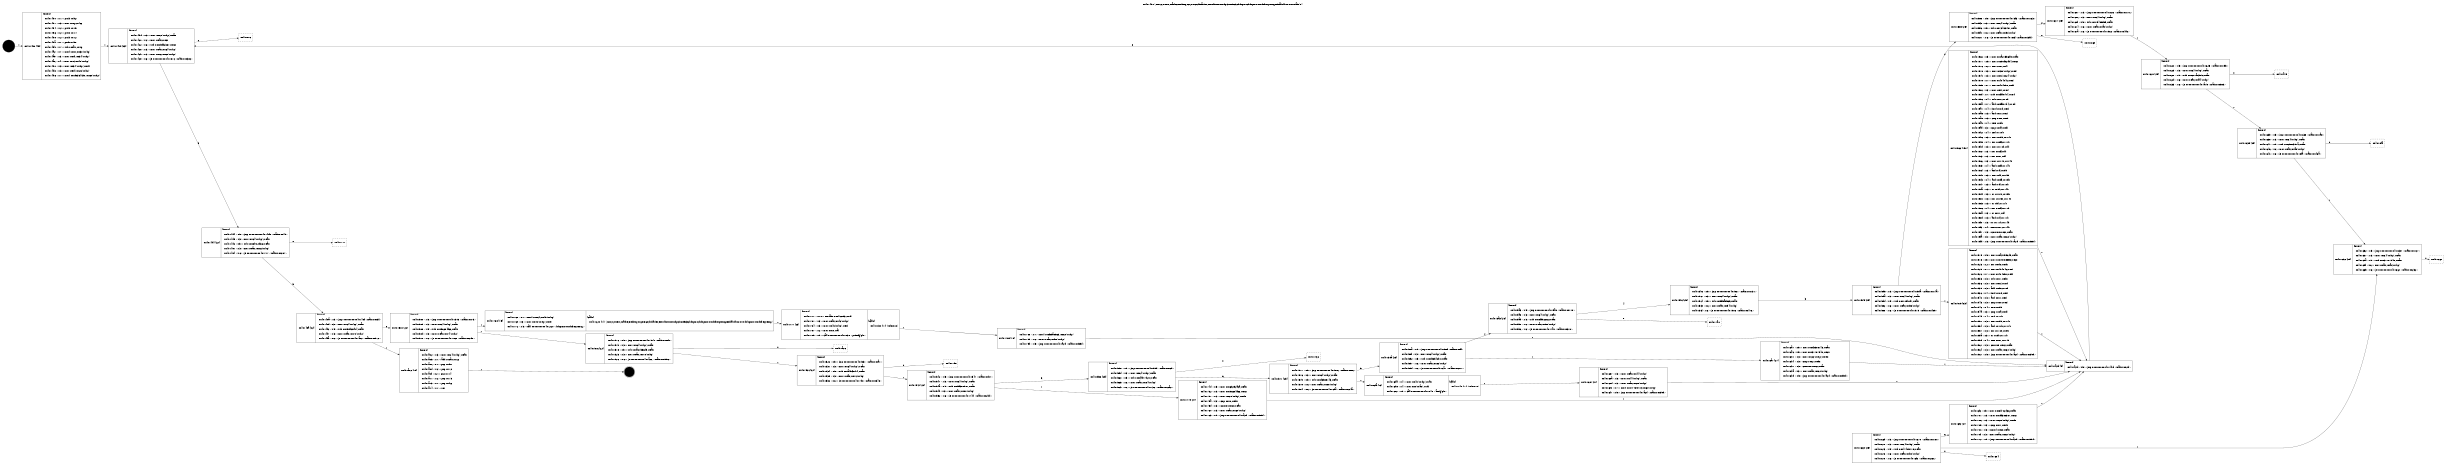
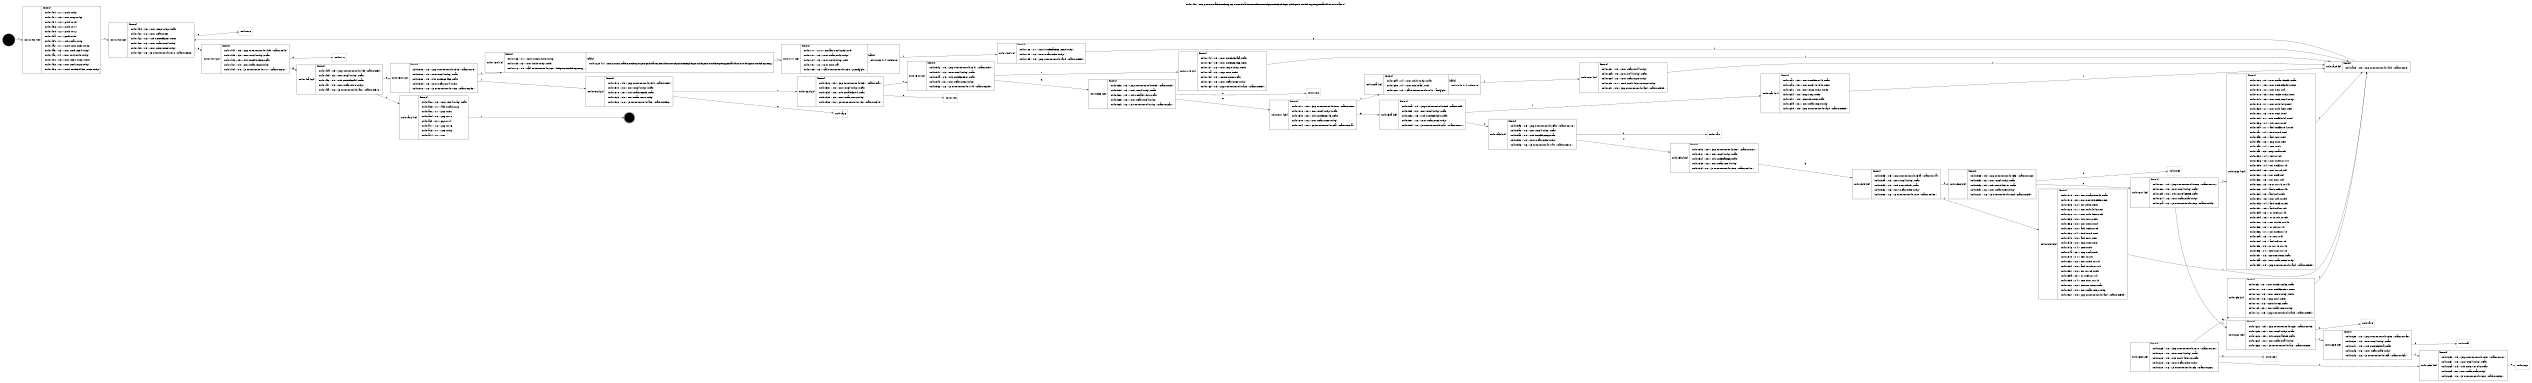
none -> (2222, 182)
